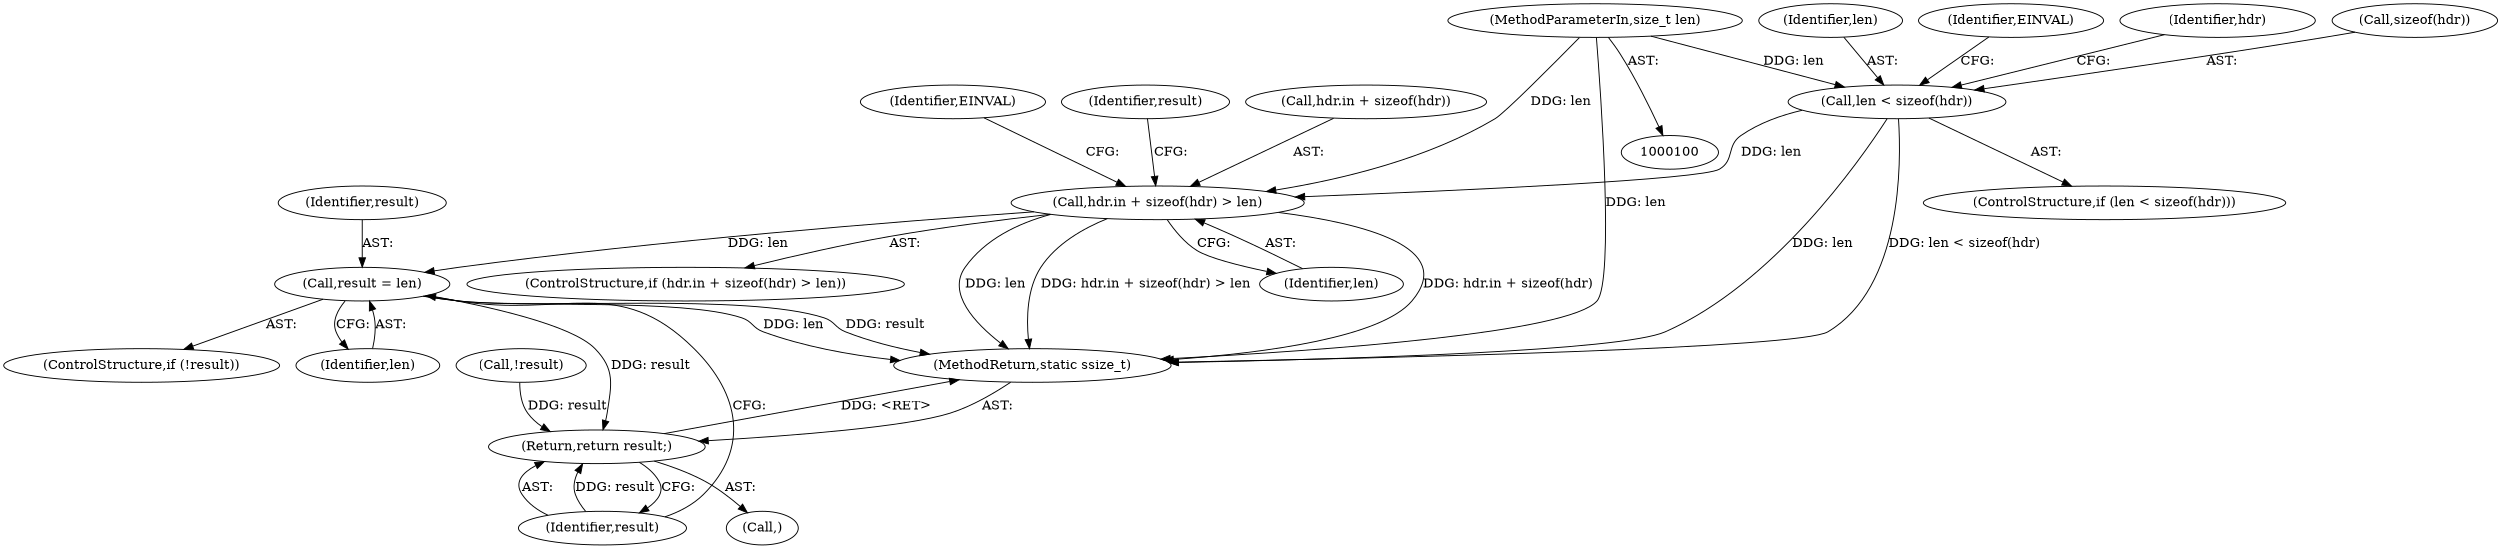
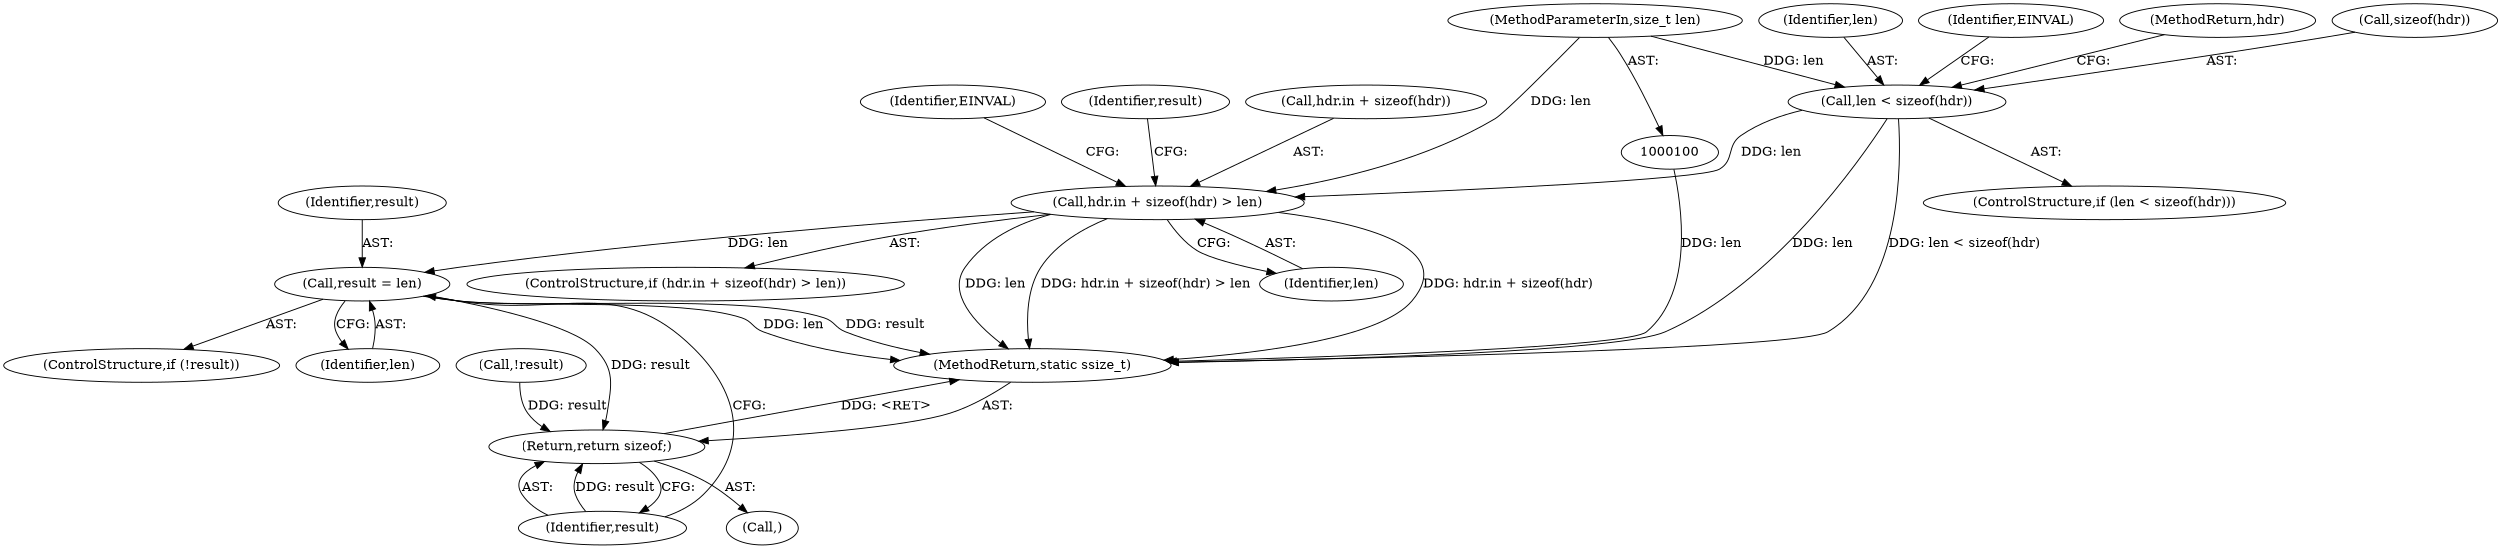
(2218, 21) -> (2218, 21)
(1517, 326) -> (1654, 323)
(597, 447) -> (597, 447)
